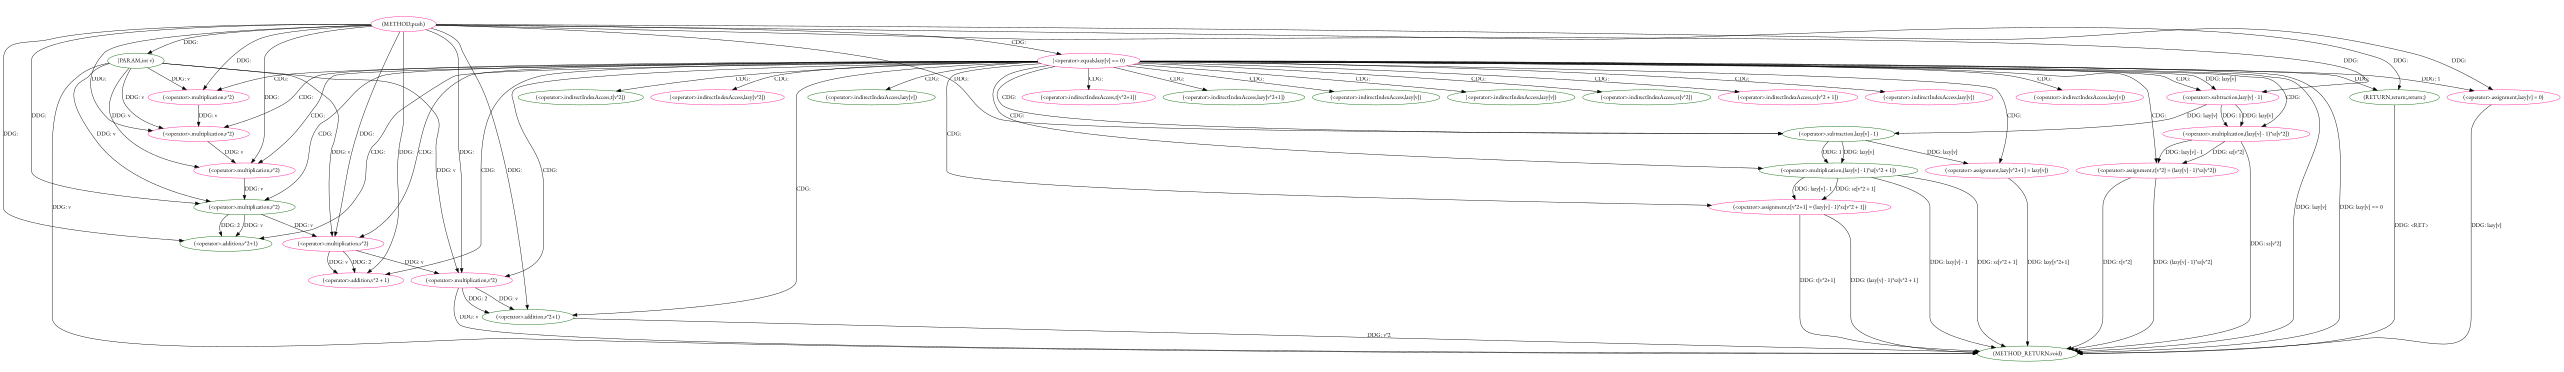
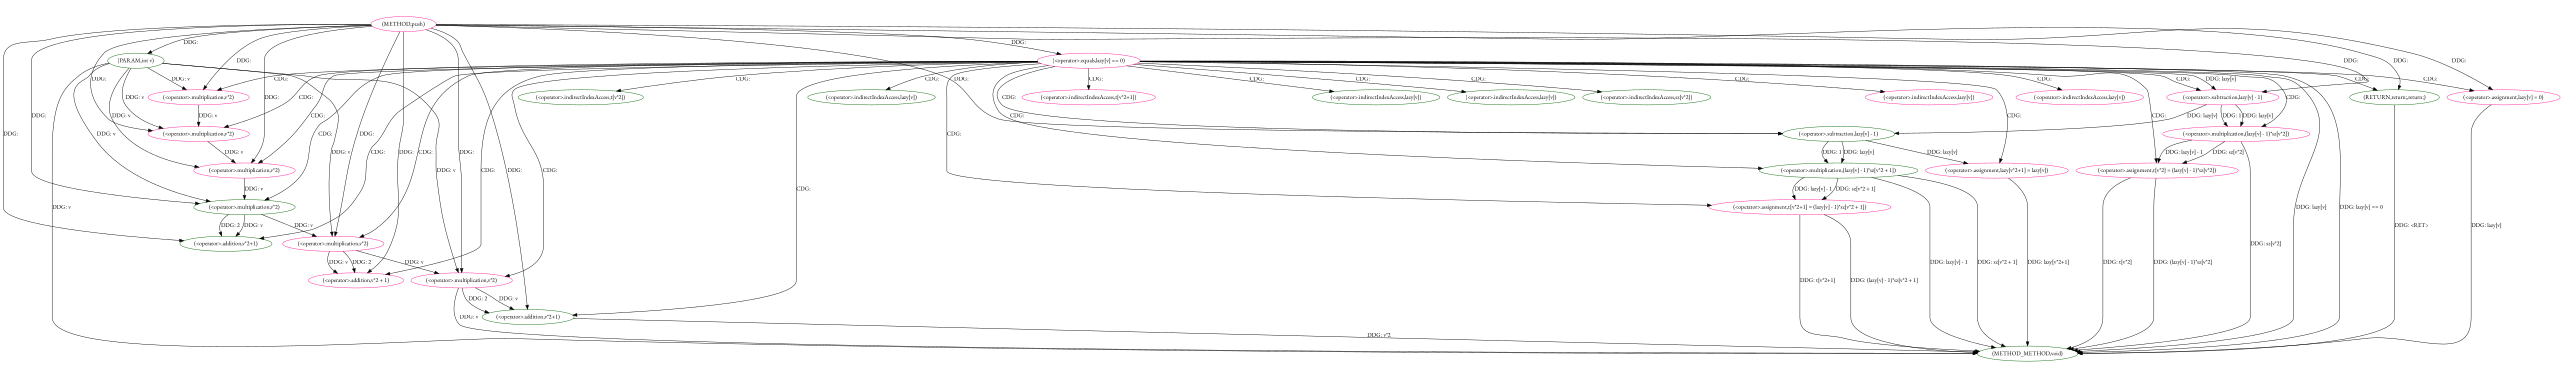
(1019, 42) -> (1019, 42)
(2363, 79) -> (2363, 79)
(2431, 79) -> (2431, 79)
(718, 97) -> none
(1234, 97) -> none
(1788, 97) -> none
(2028, 354) -> (2028, 354)
